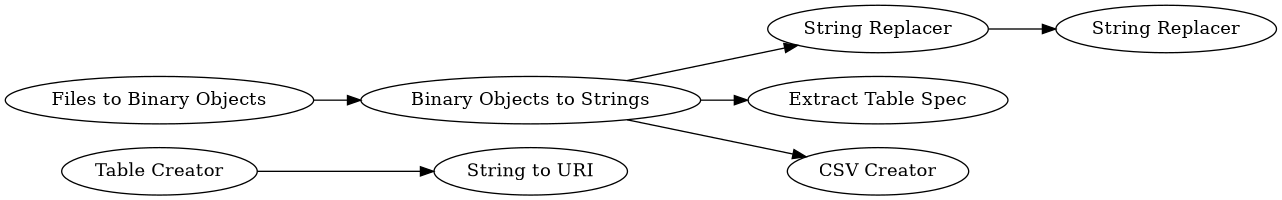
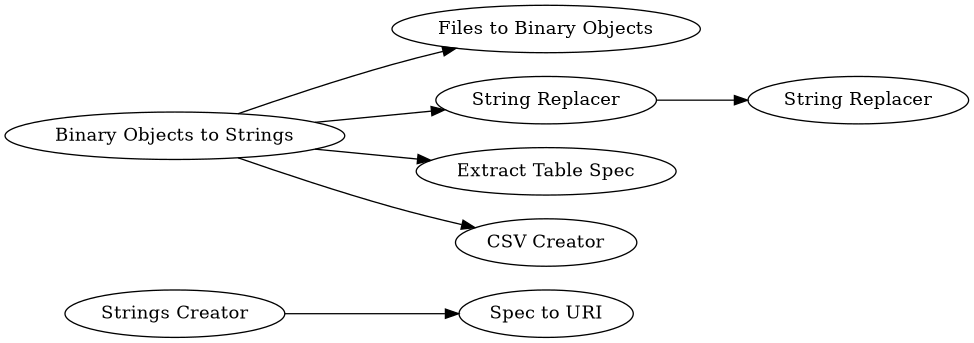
(331, 100) -> (340, 80)
(159, 171) -> (175, 314)
(531, 171) -> (546, 314)
